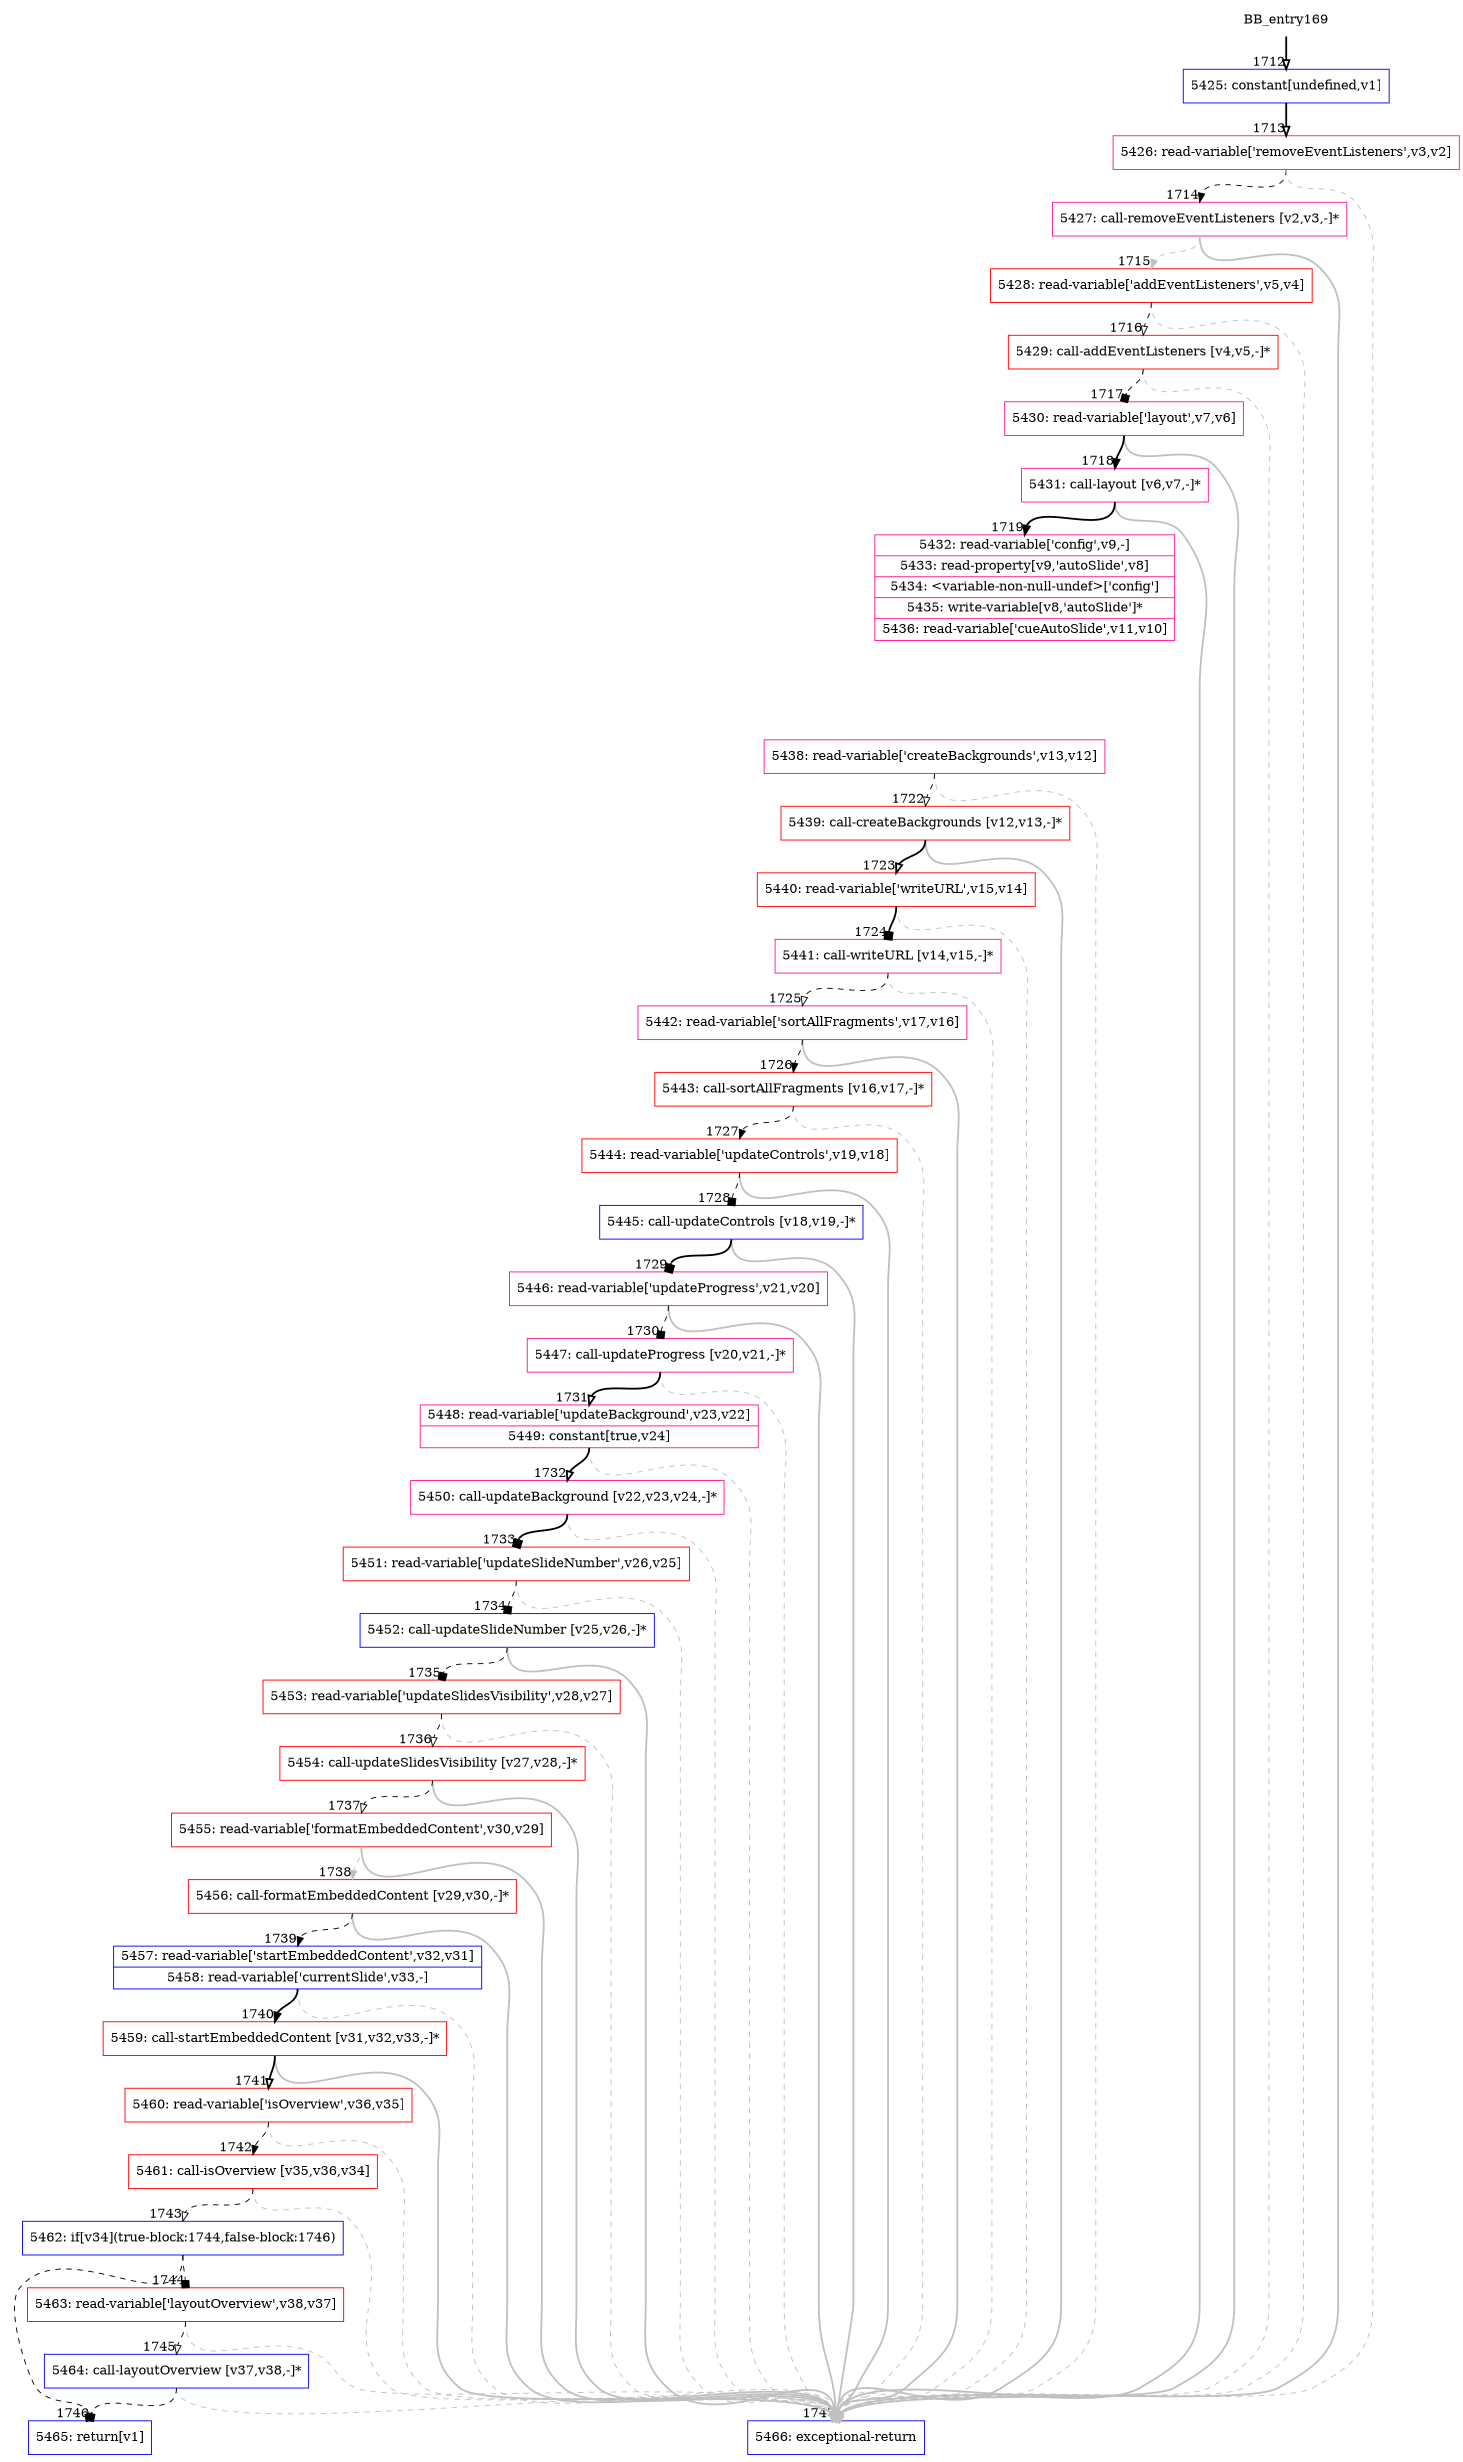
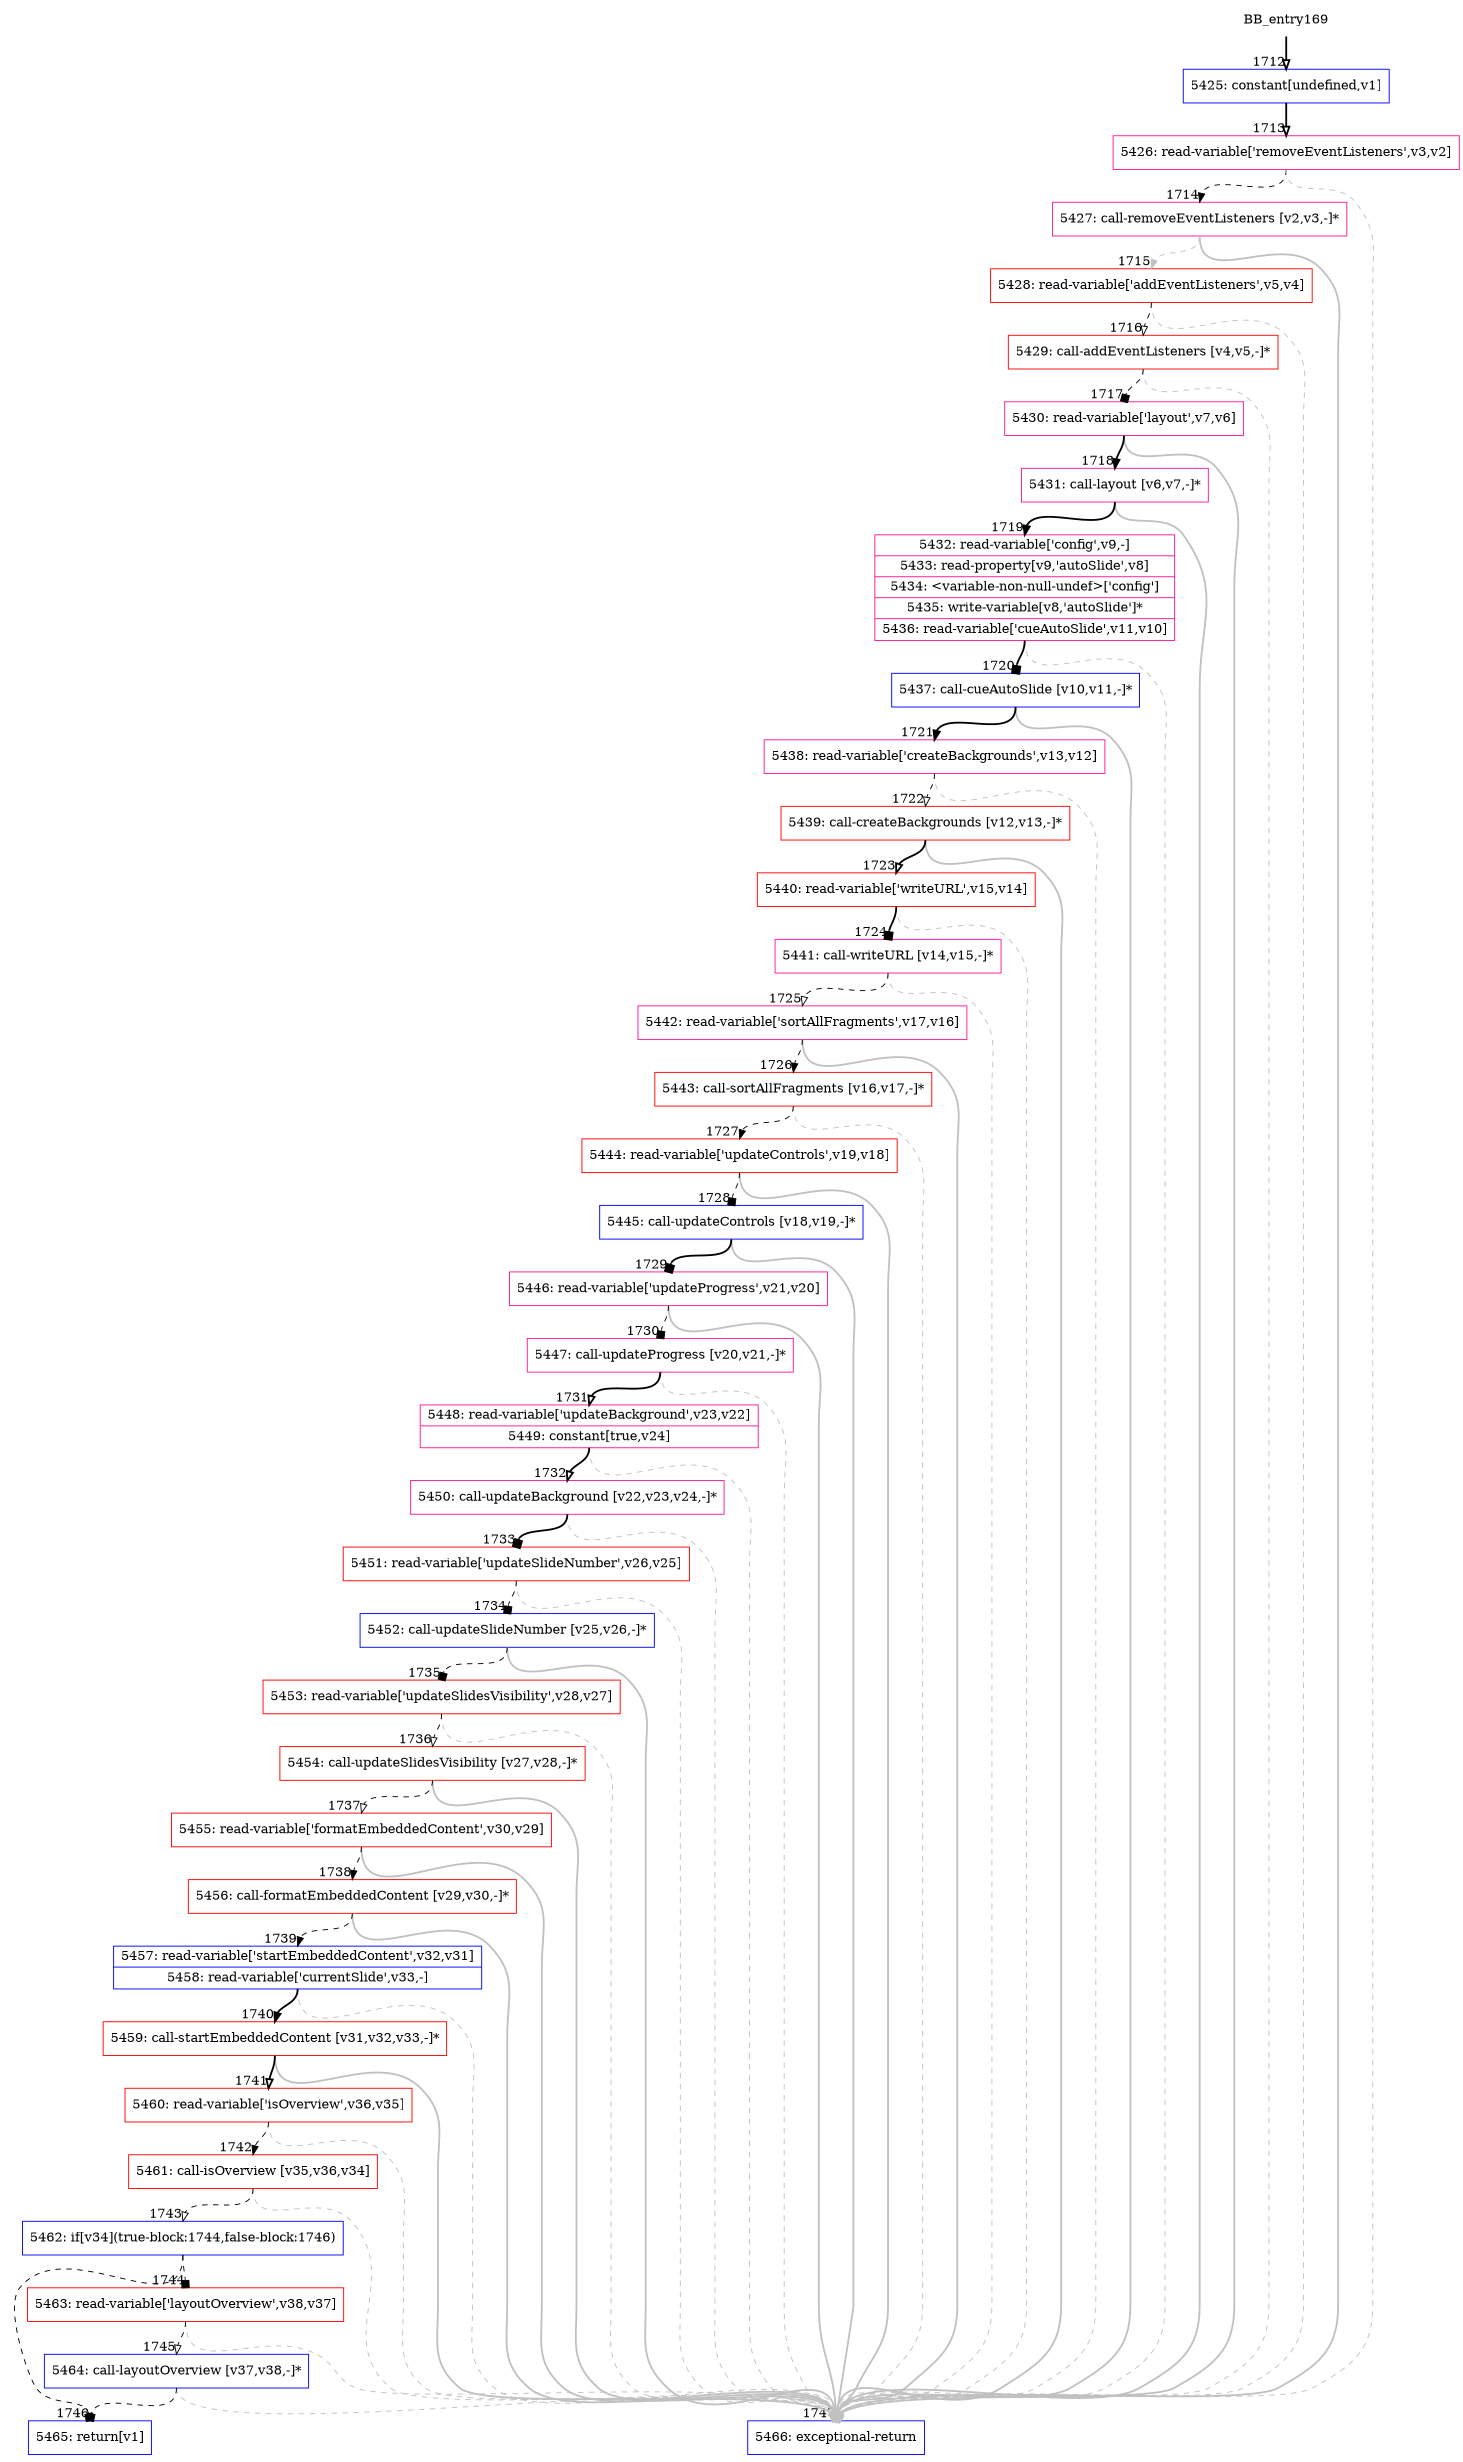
none -> (1016, 690)
none -> (1165, 1607)
(359, 1860) -> (359, 1860)
